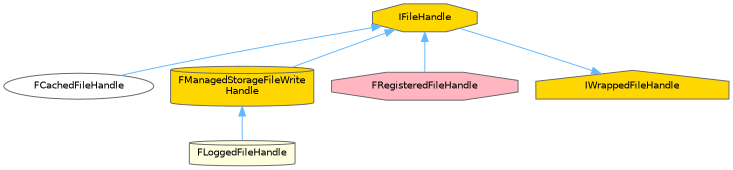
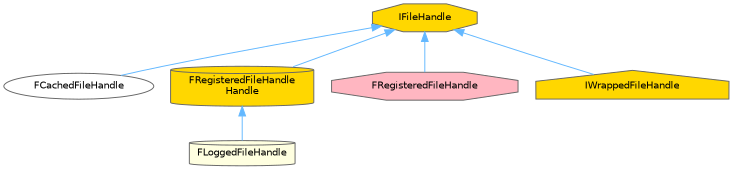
(526, 49) -> (529, 54)
(242, 86) -> (242, 86)
